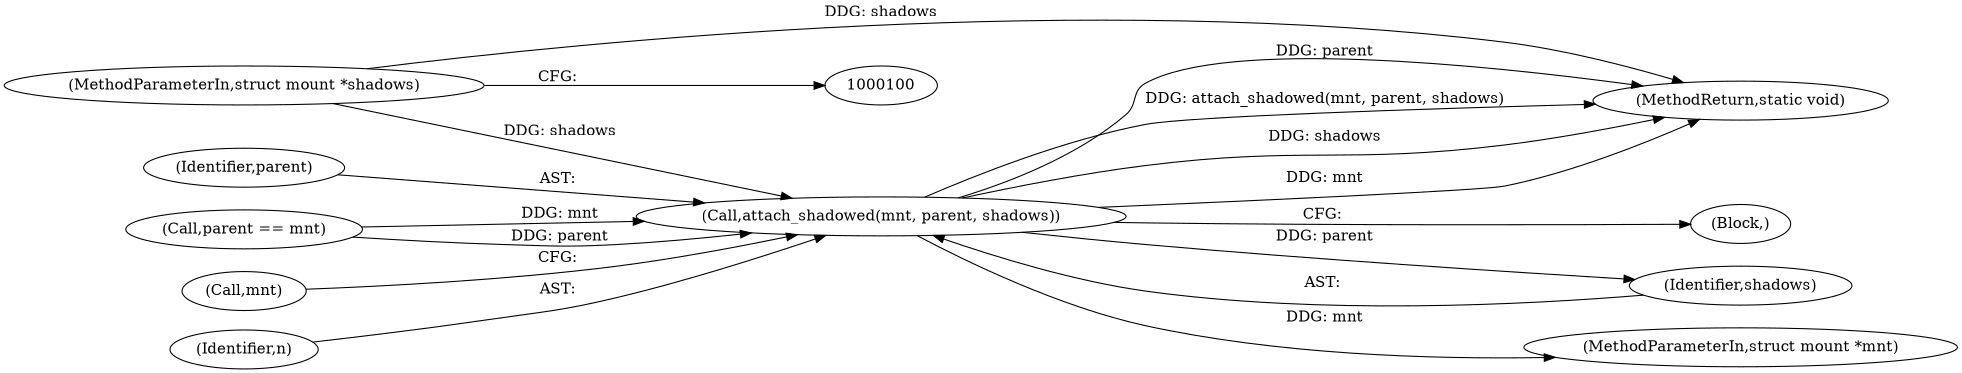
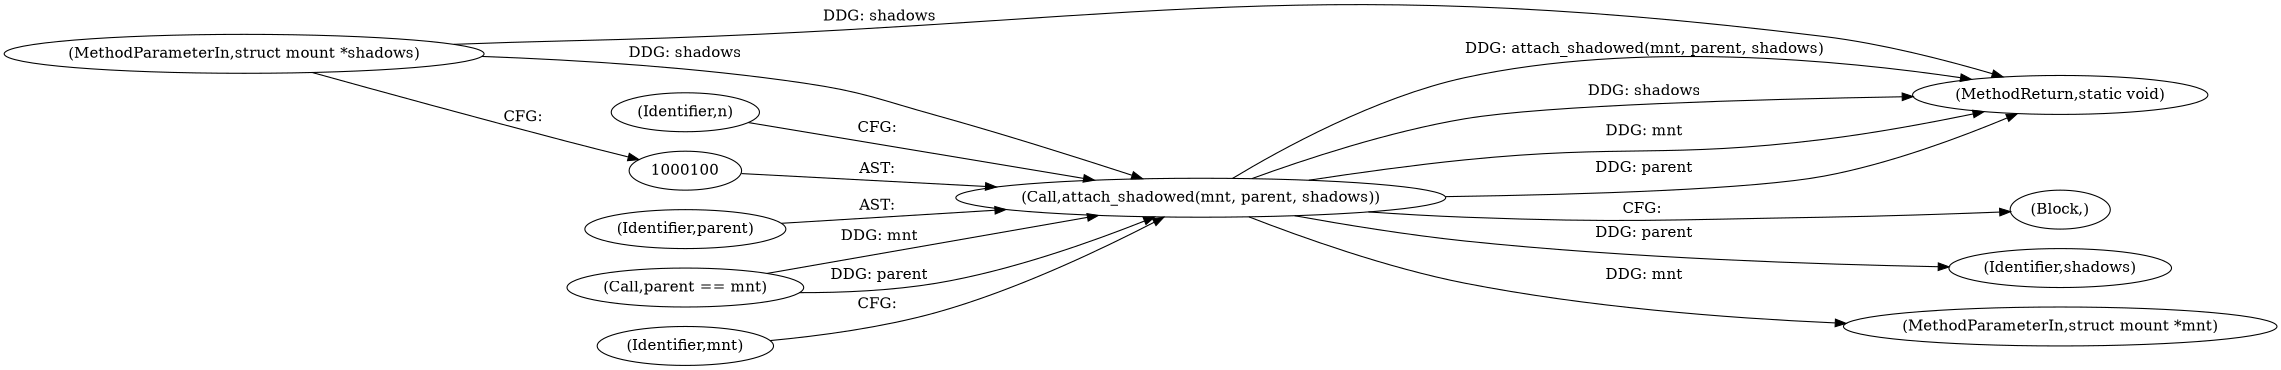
(560, 289) -> (880, 128)
(244, 291) -> (685, 346)
(1290, 304) -> (863, 180)
